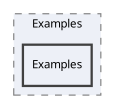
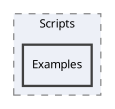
(57, 25) -> (57, 25)
